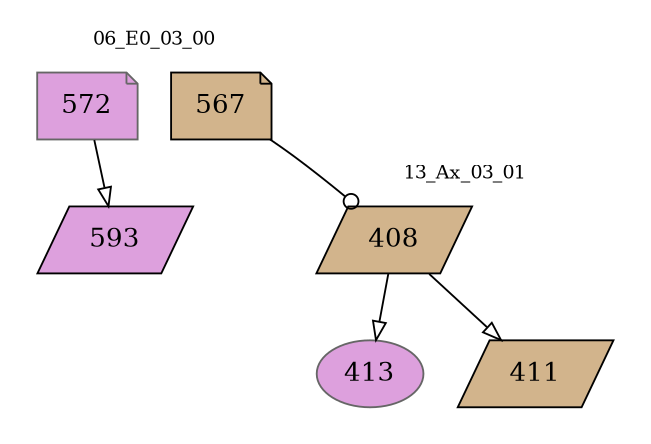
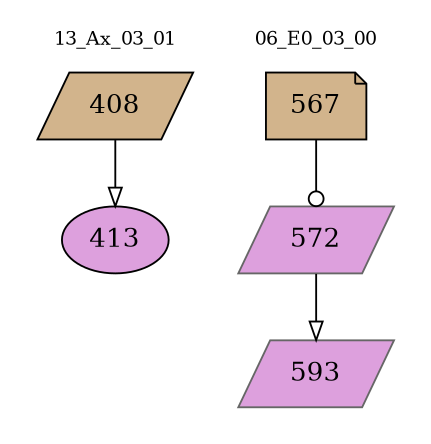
(87, 106) -> (316, 240)
(314, 171) -> (316, 166)
(115, 240) -> (316, 374)
(370, 374) -> (115, 240)
(536, 374) -> none
